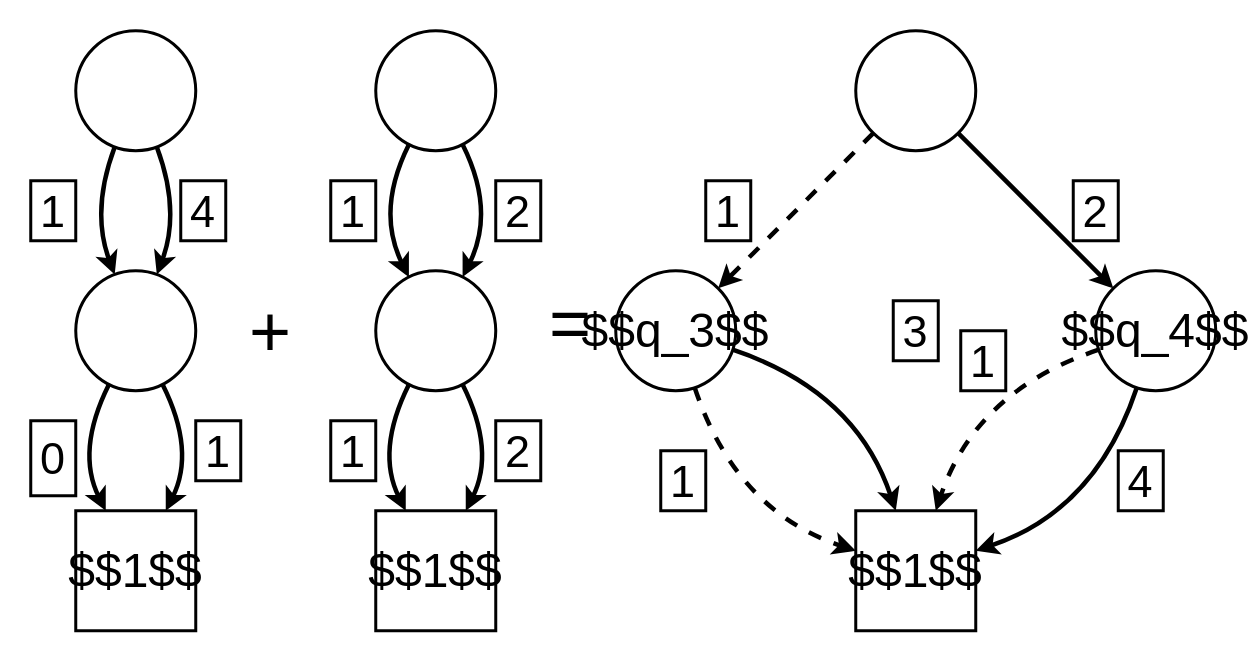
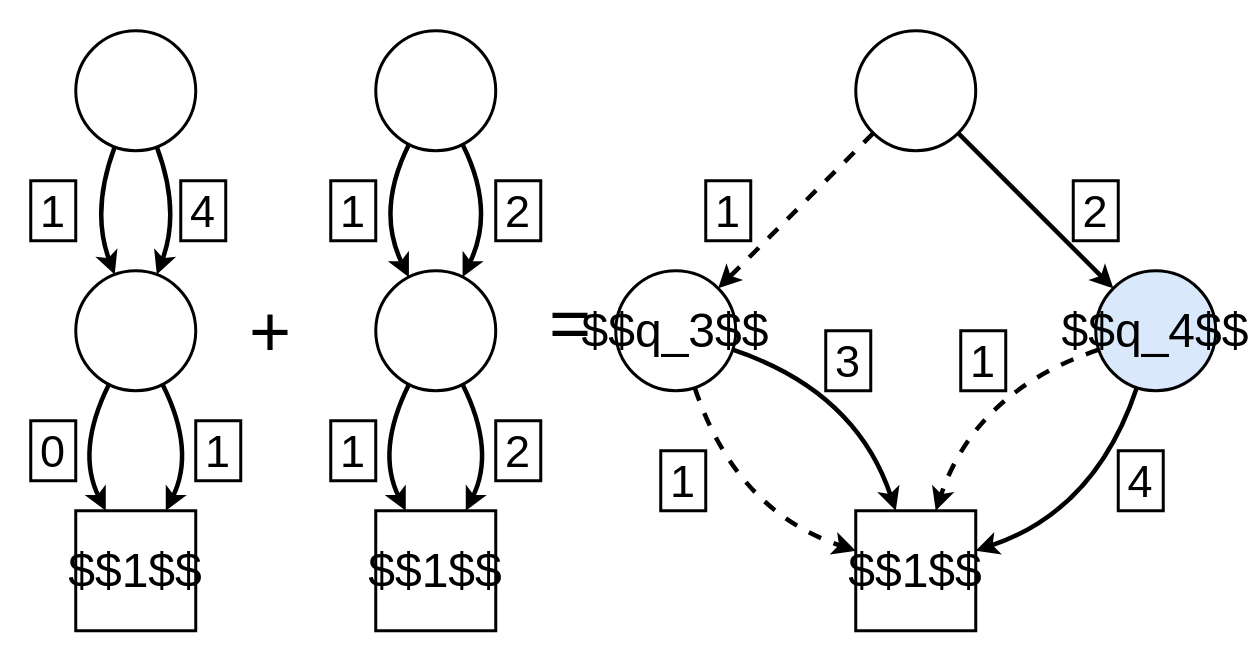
(916, 331) -> (848, 361)
(1156, 331) -> (1156, 331)
(53, 458) -> (53, 451)
